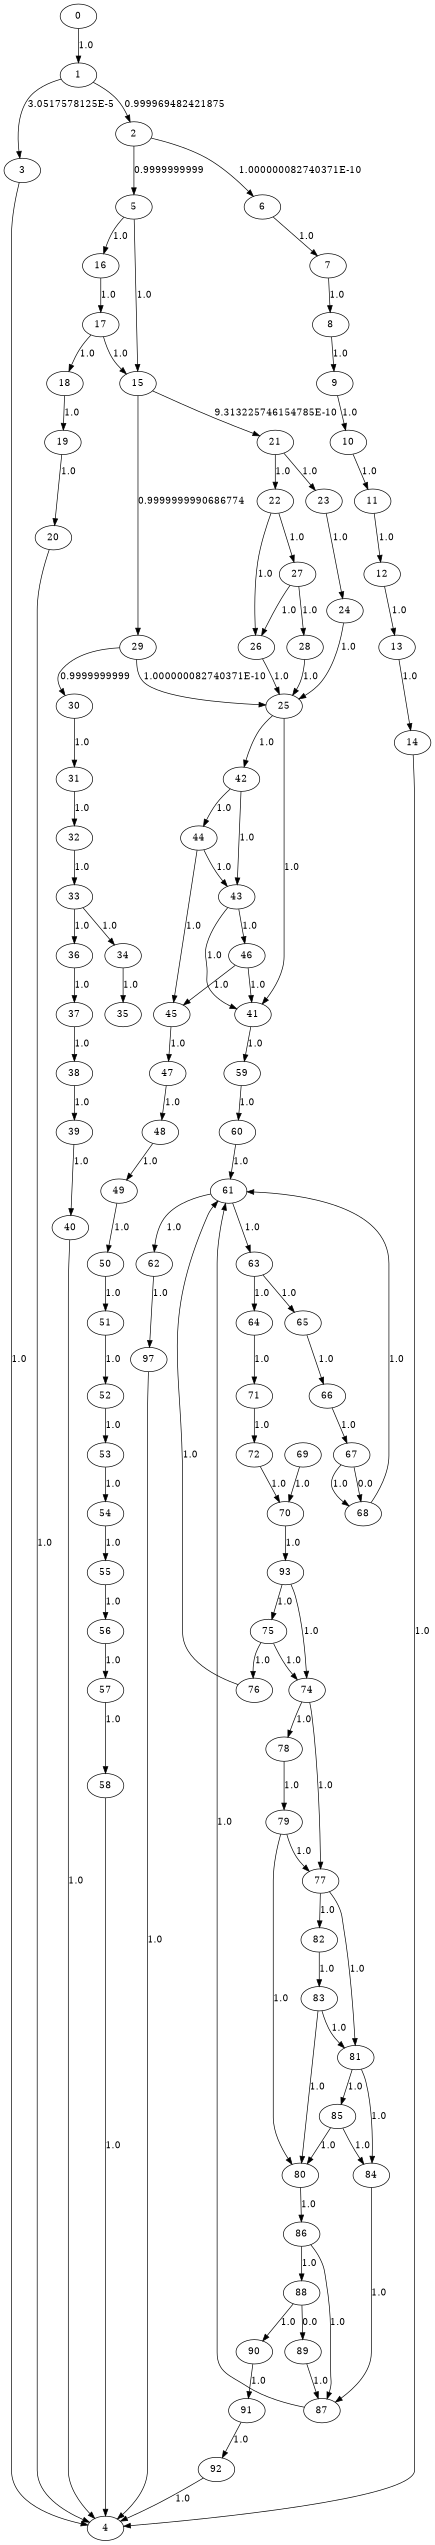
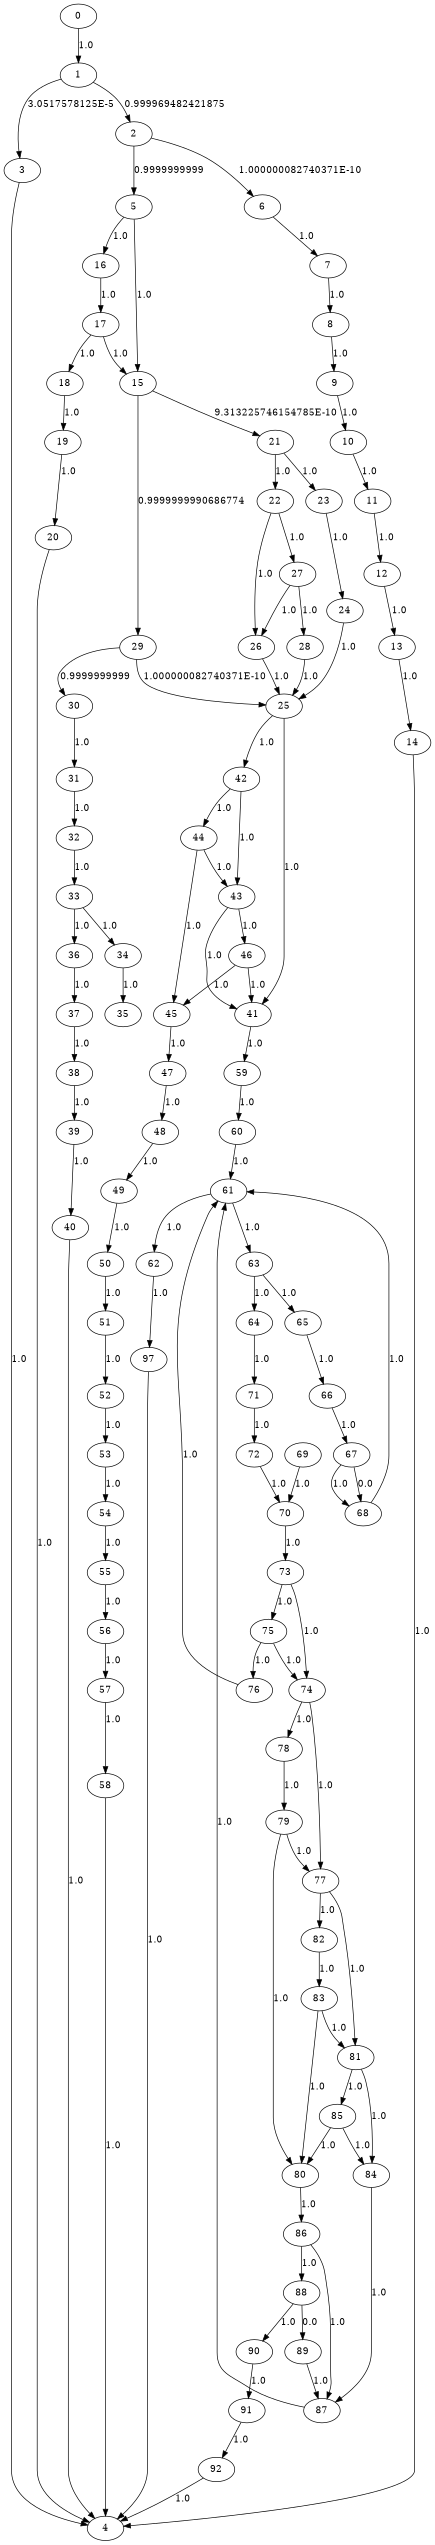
(285, 1573) -> (285, 1573)
